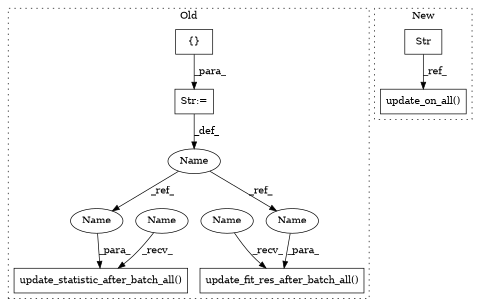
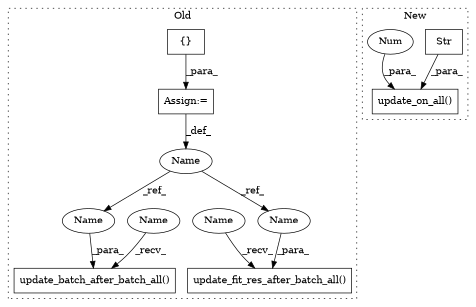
none -> (390, 42)
(435, 72) -> (447, 72)
(194, 102) -> (186, 102)
(101, 281) -> (95, 281)
